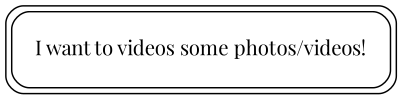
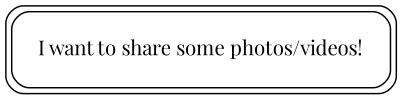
(201, 50) -> (201, 50)
